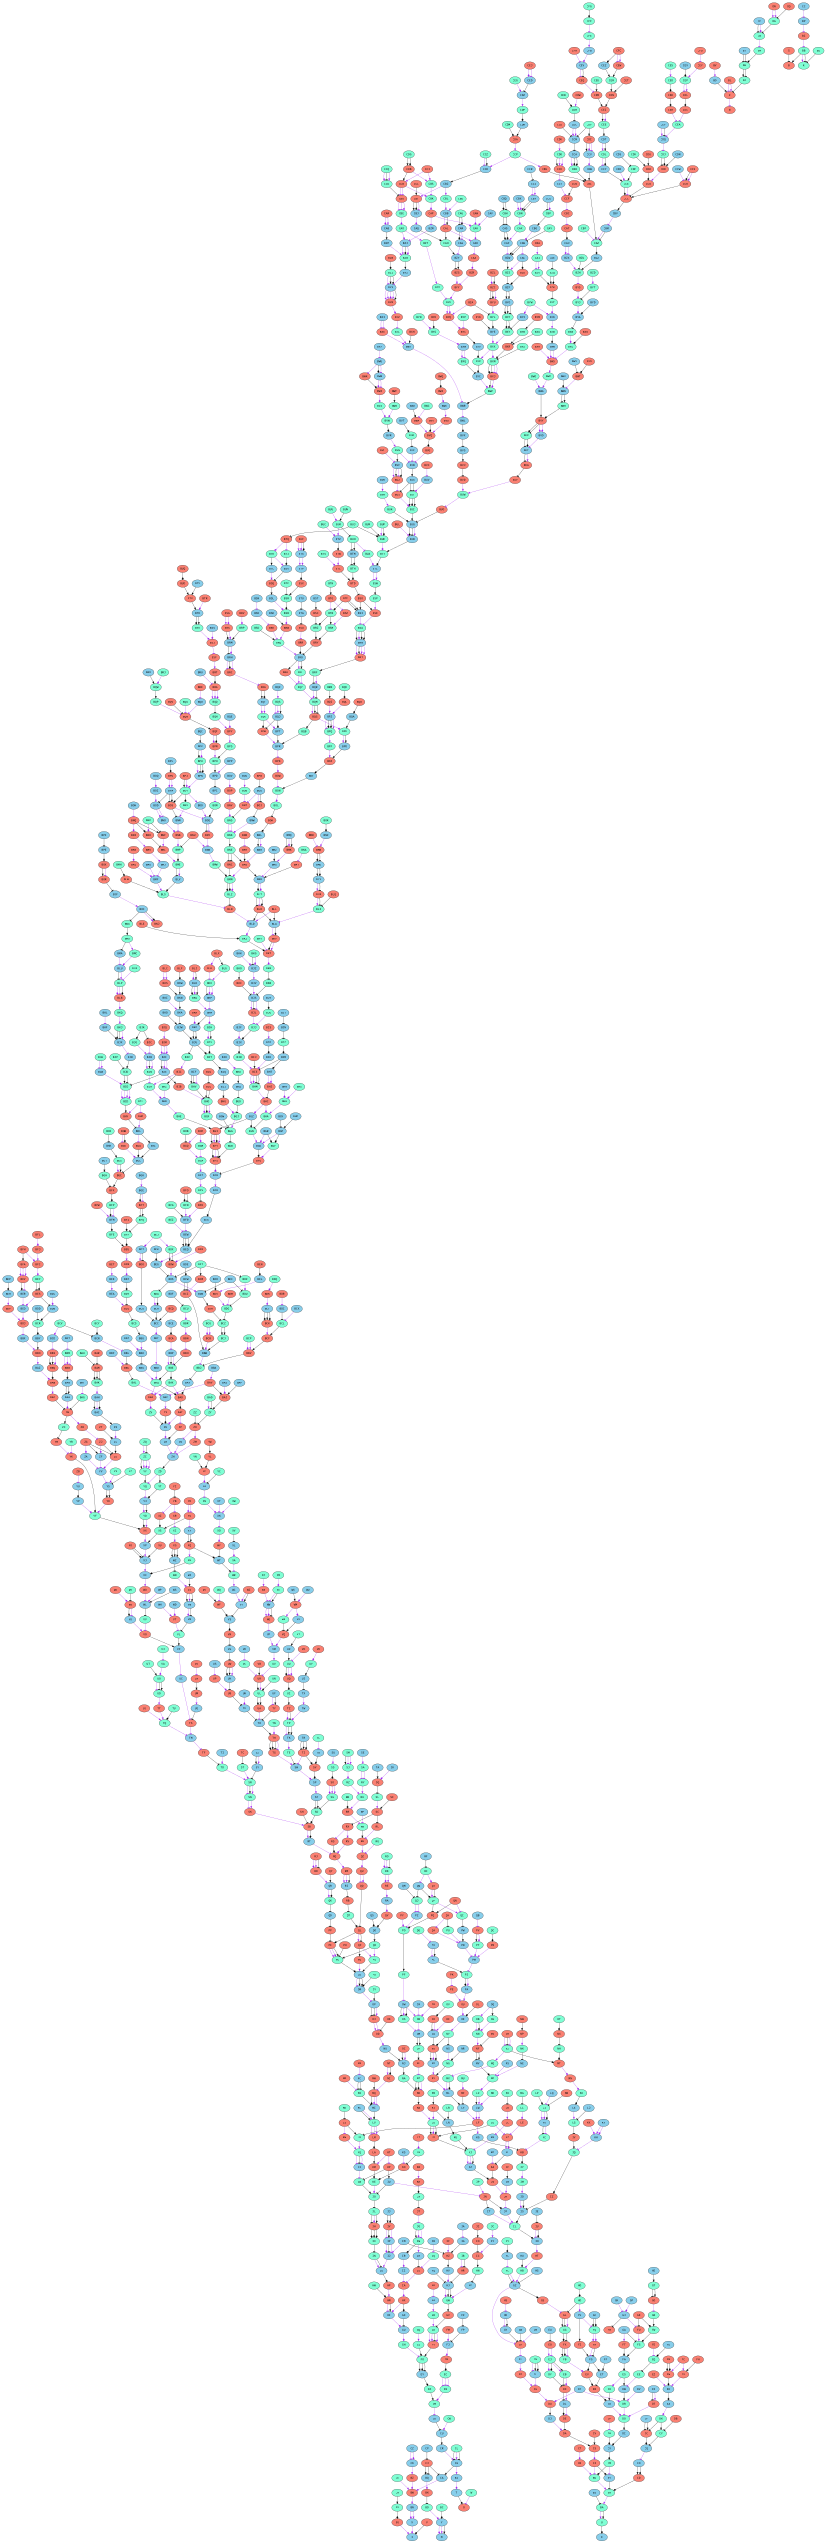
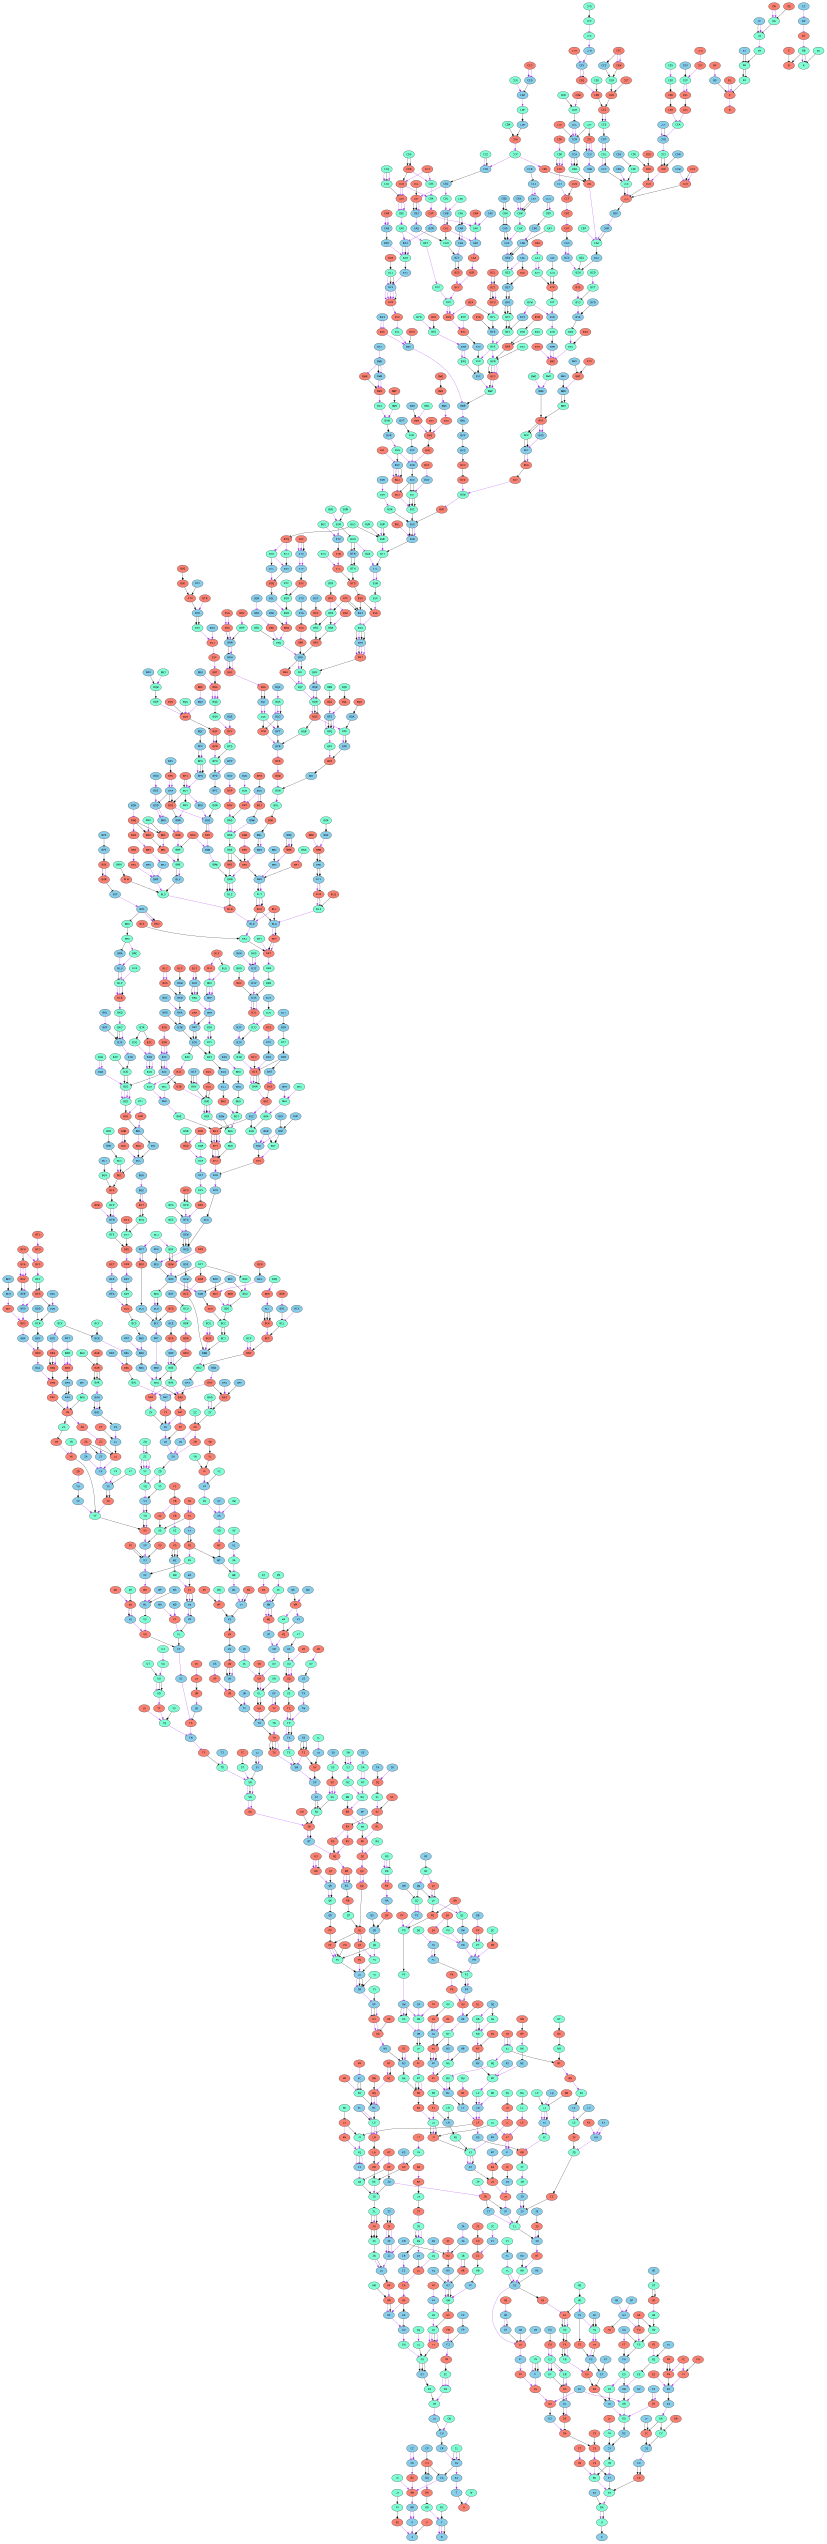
(593, 213) -> (593, 213)
